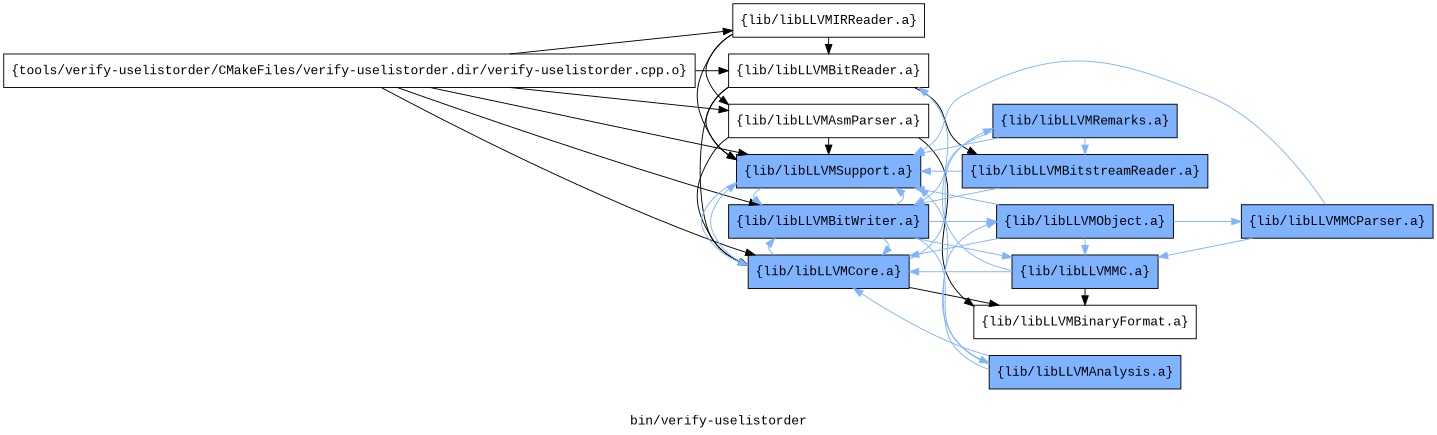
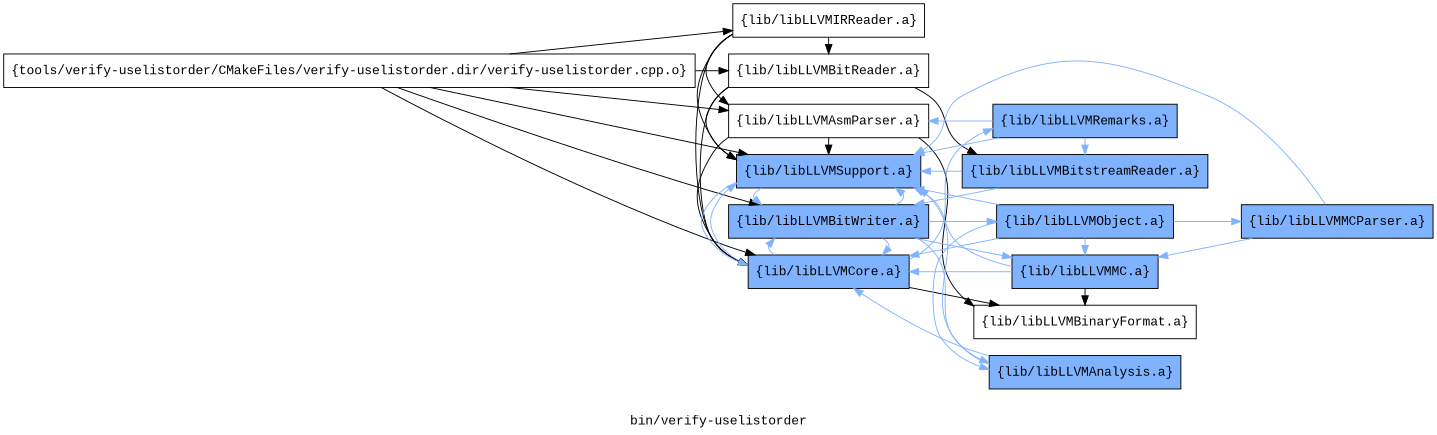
none -> (696, 137)
(950, 159) -> (965, 121)
(943, 198) -> (983, 257)
(943, 298) -> (934, 283)
